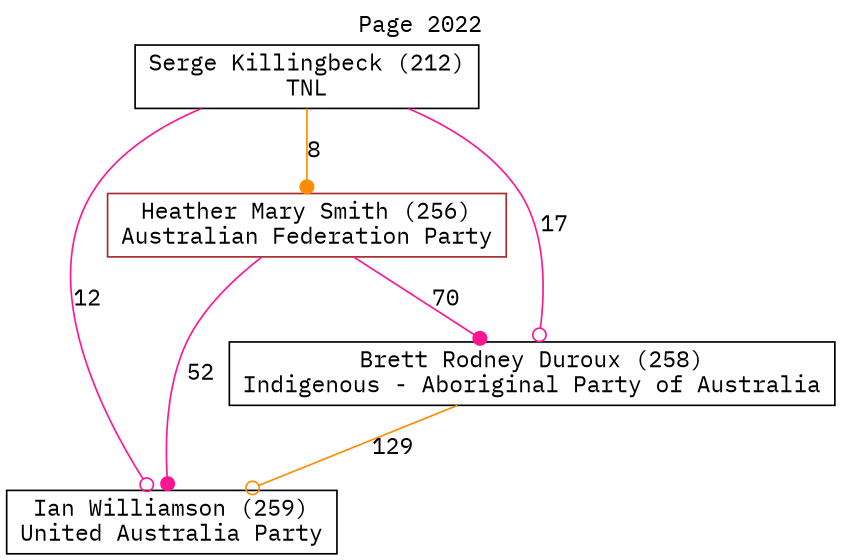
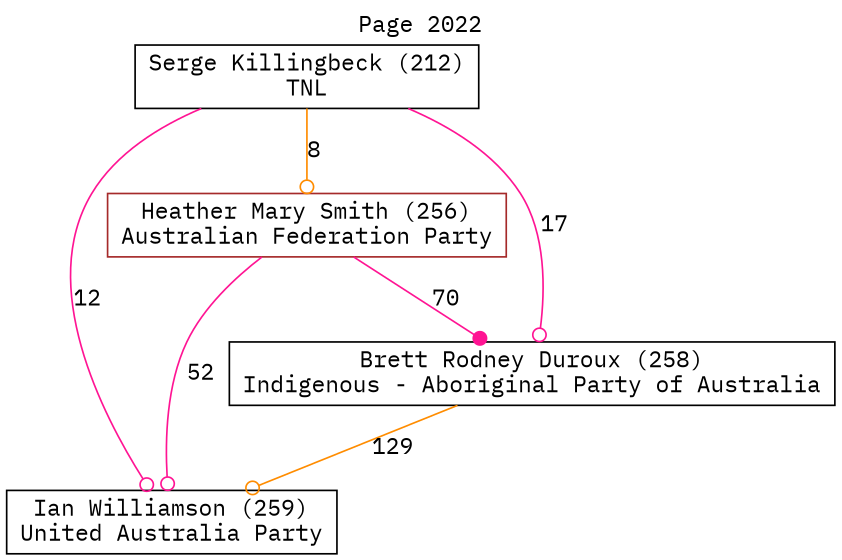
(307, 144) -> (307, 144)
(182, 353) -> (182, 353)
